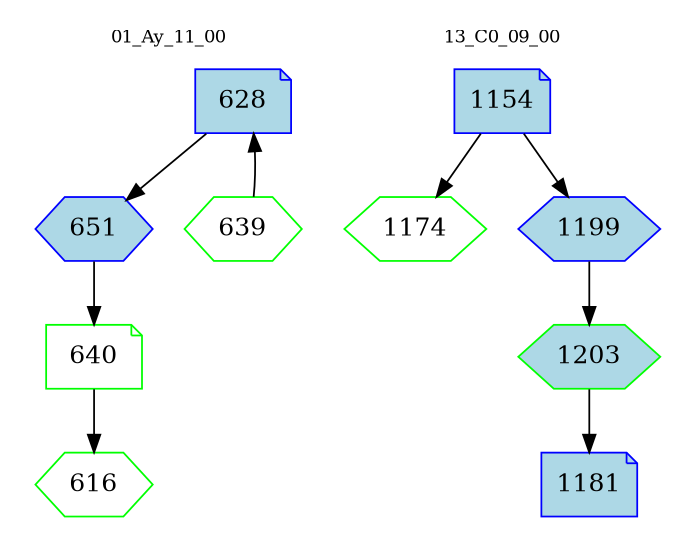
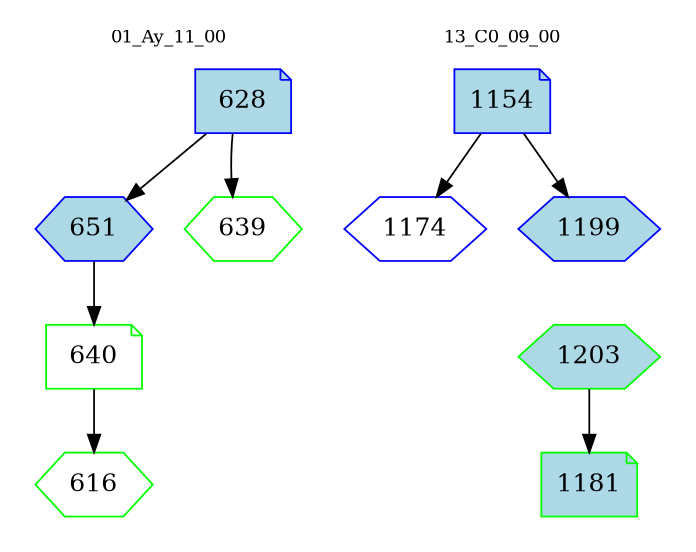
(255, 174) -> (231, 156)
(415, 229) -> (415, 229)
(589, 284) -> none
(589, 485) -> (589, 485)
